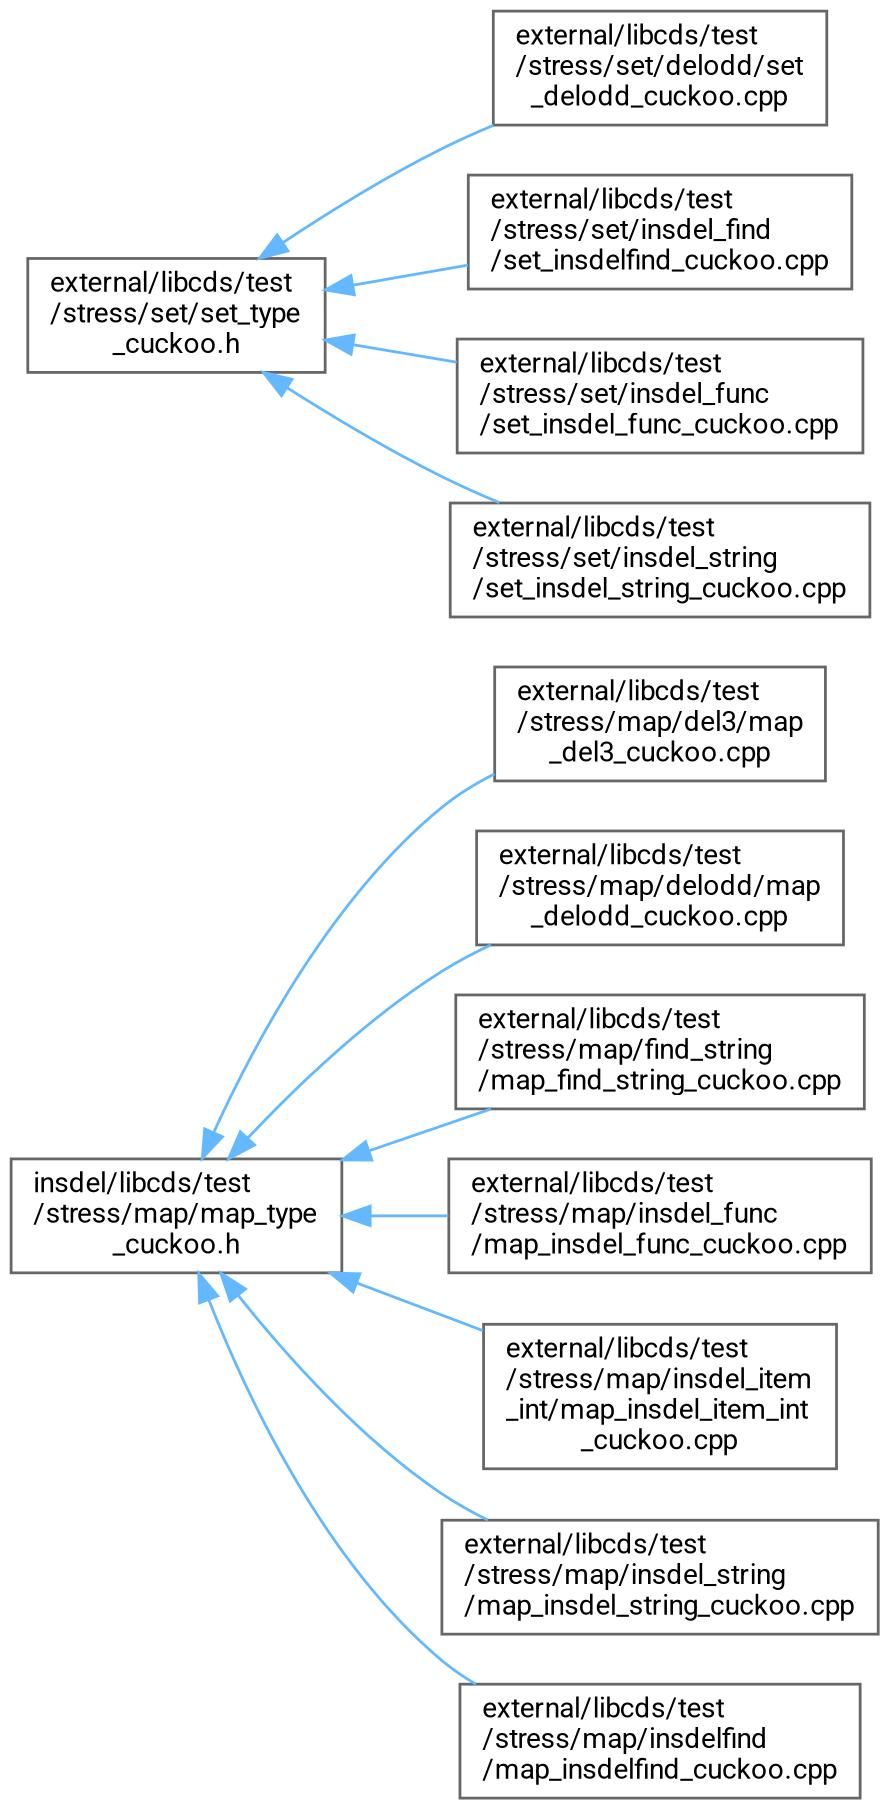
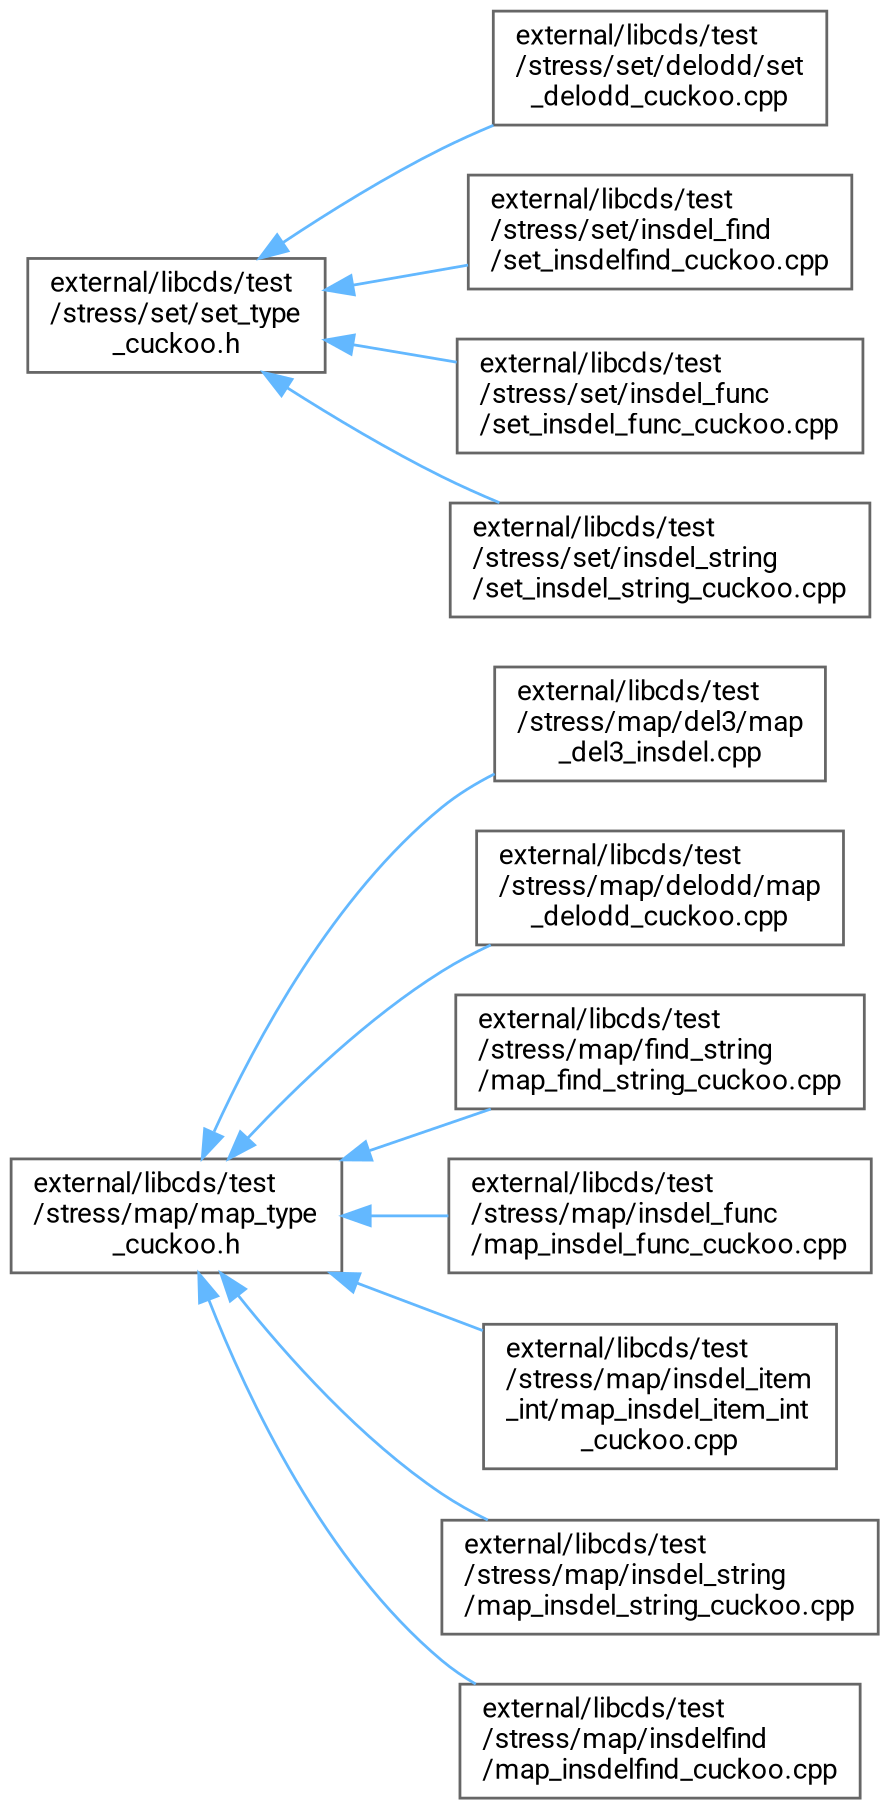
(660, 724) -> (660, 724)
(176, 1216) -> (176, 1216)
